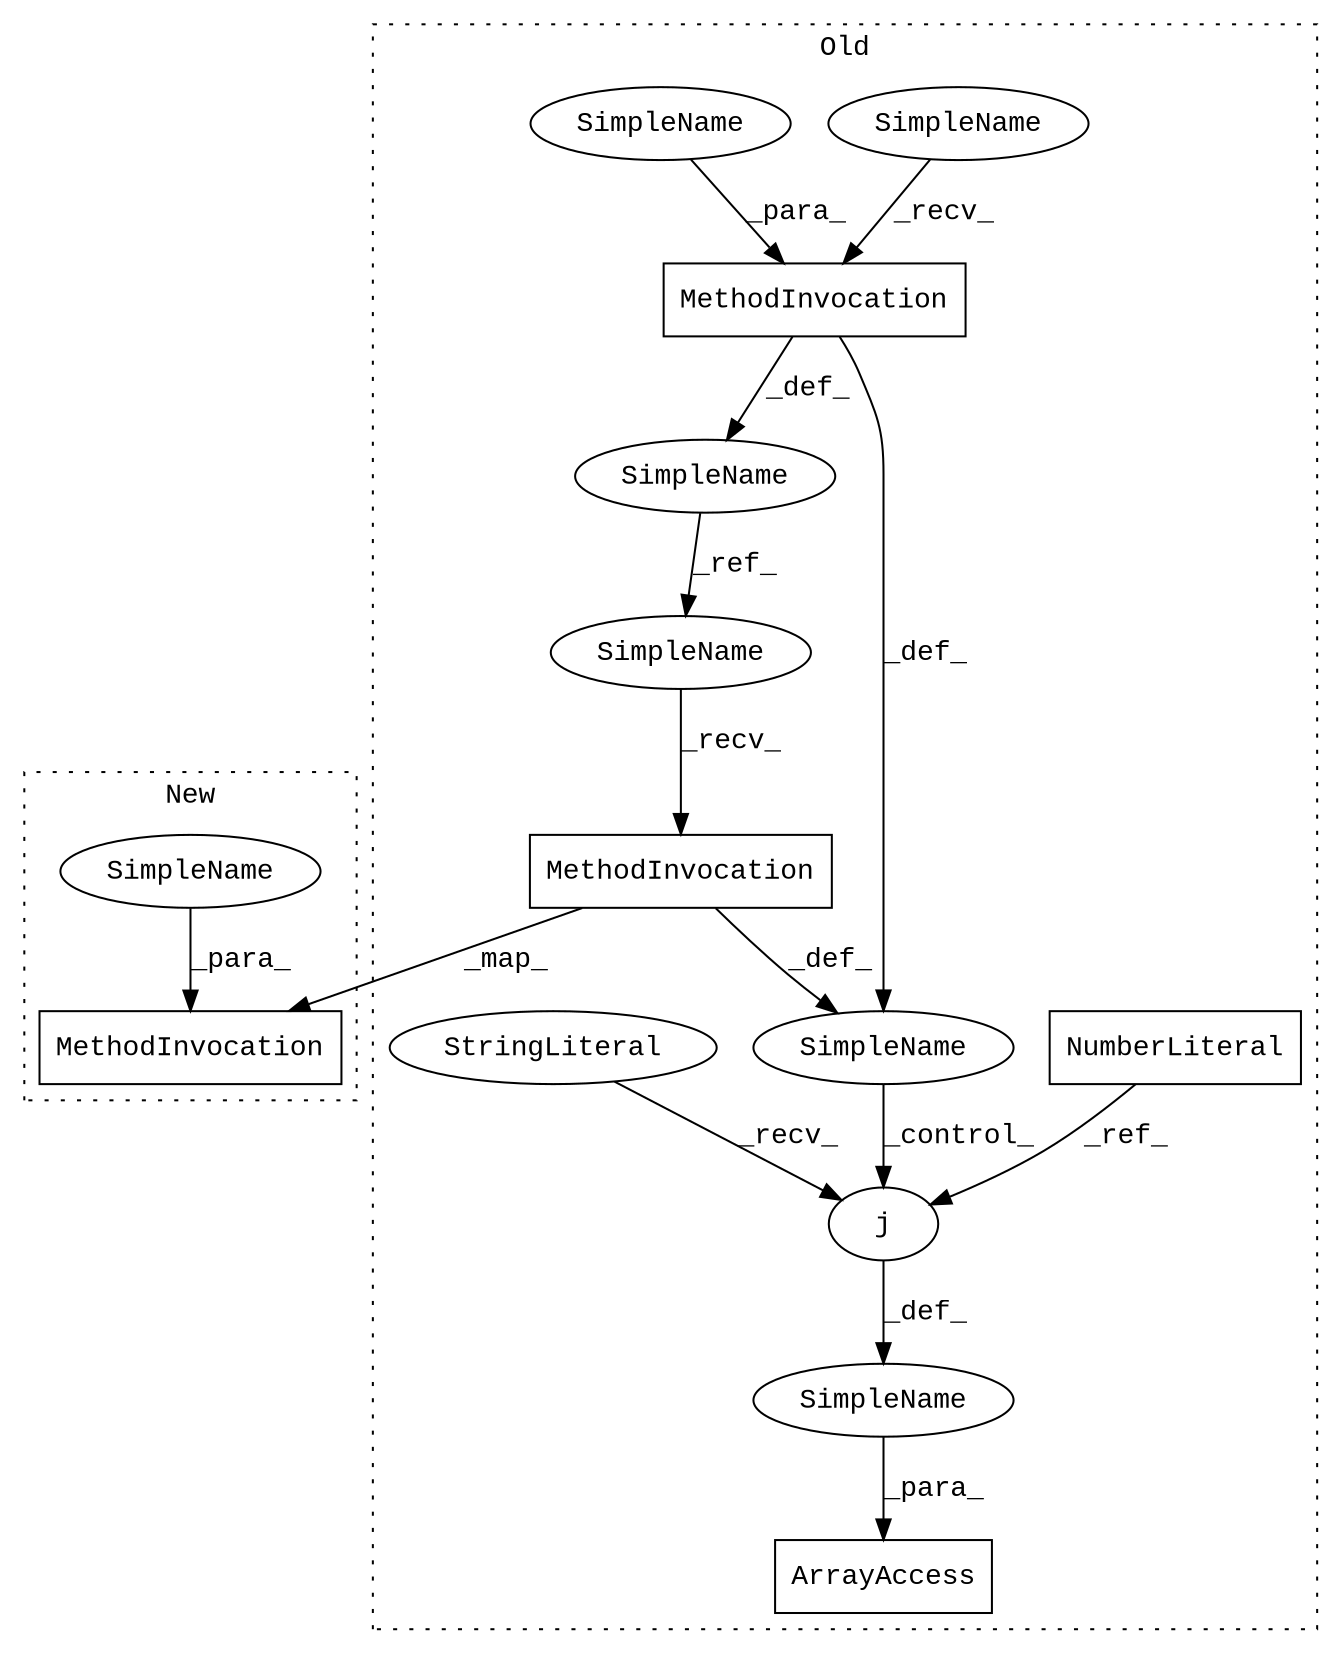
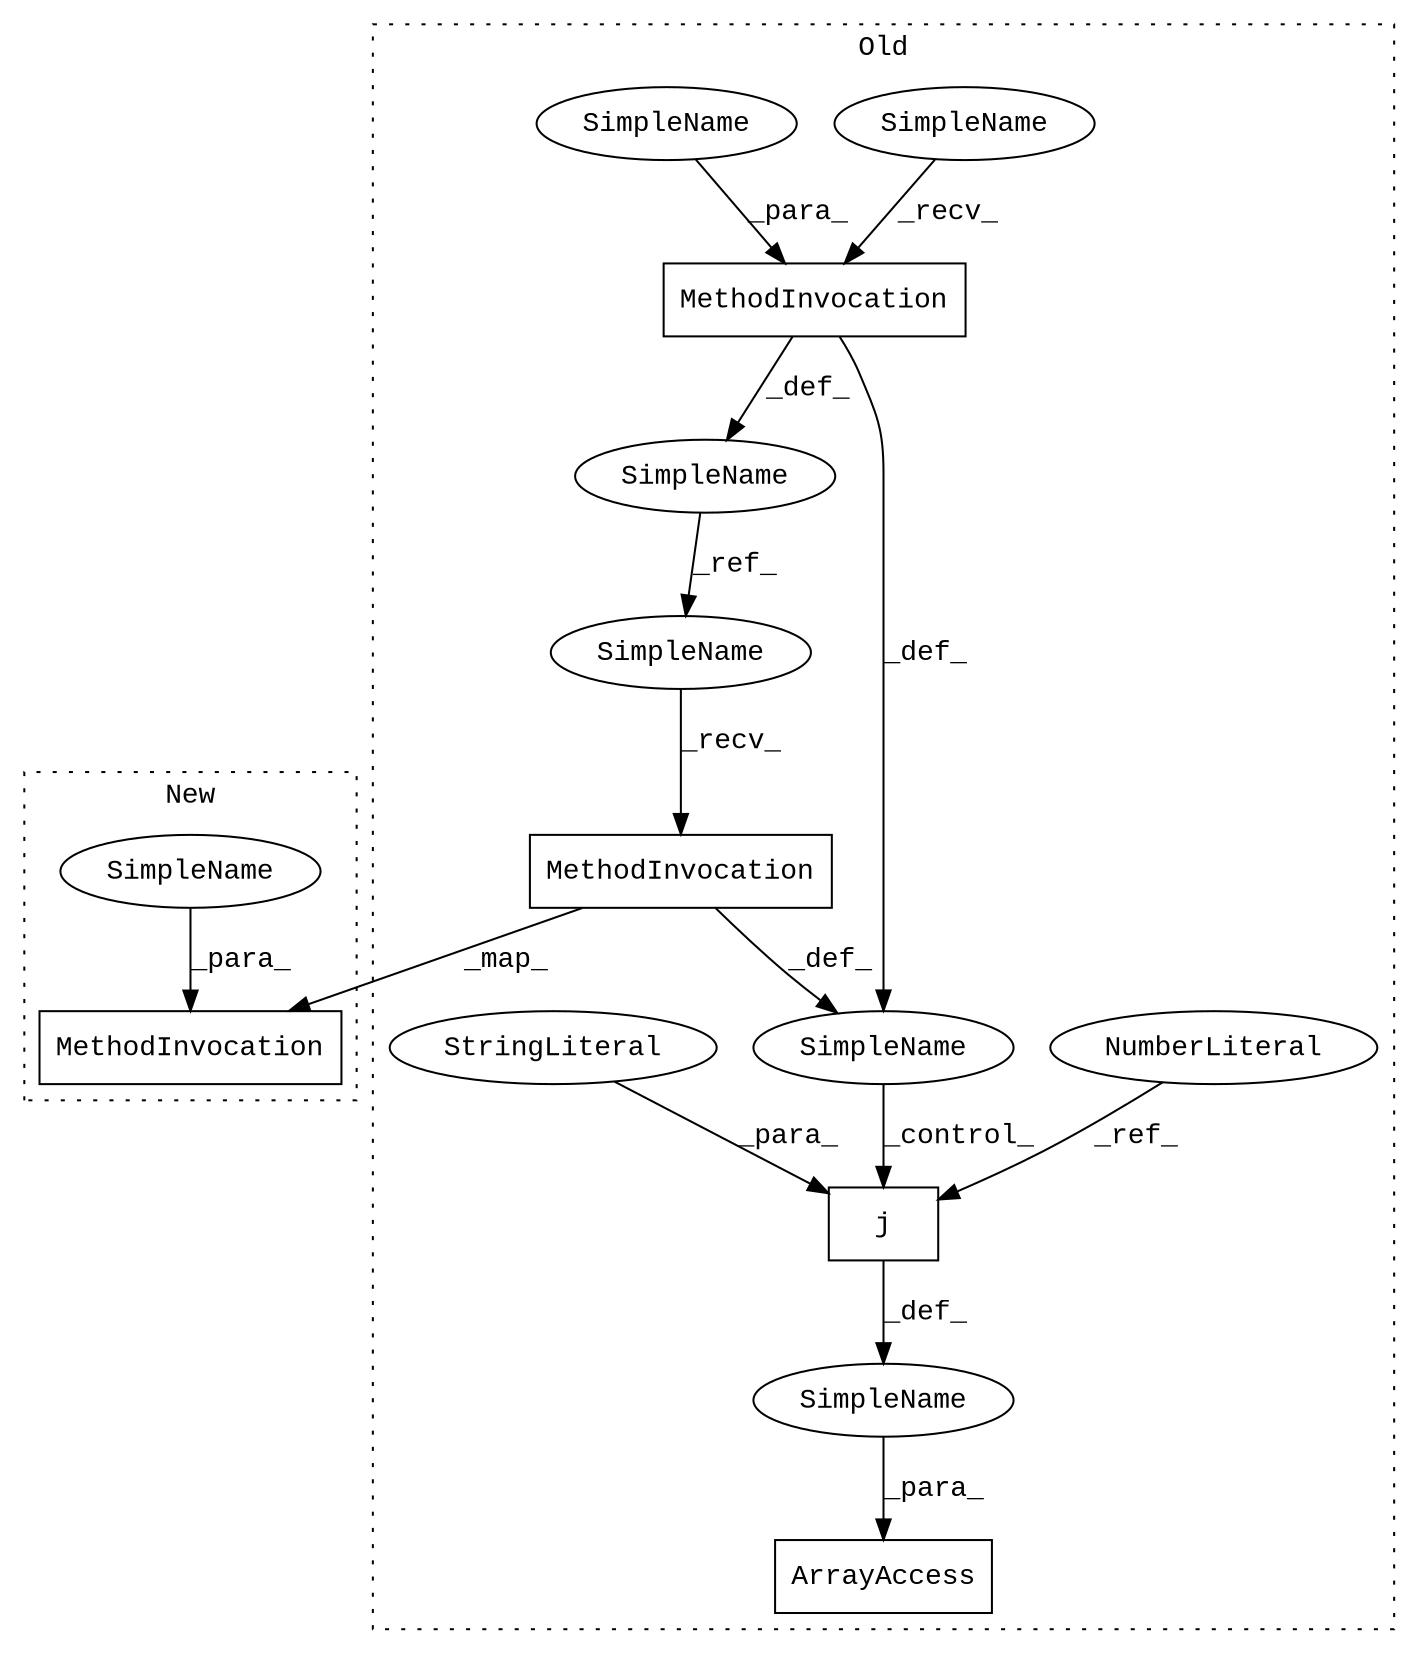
(1175, 1048) -> (1214, 1048)
(788, 1136) -> (788, 1136)
(884, 1224) -> (884, 1224)
